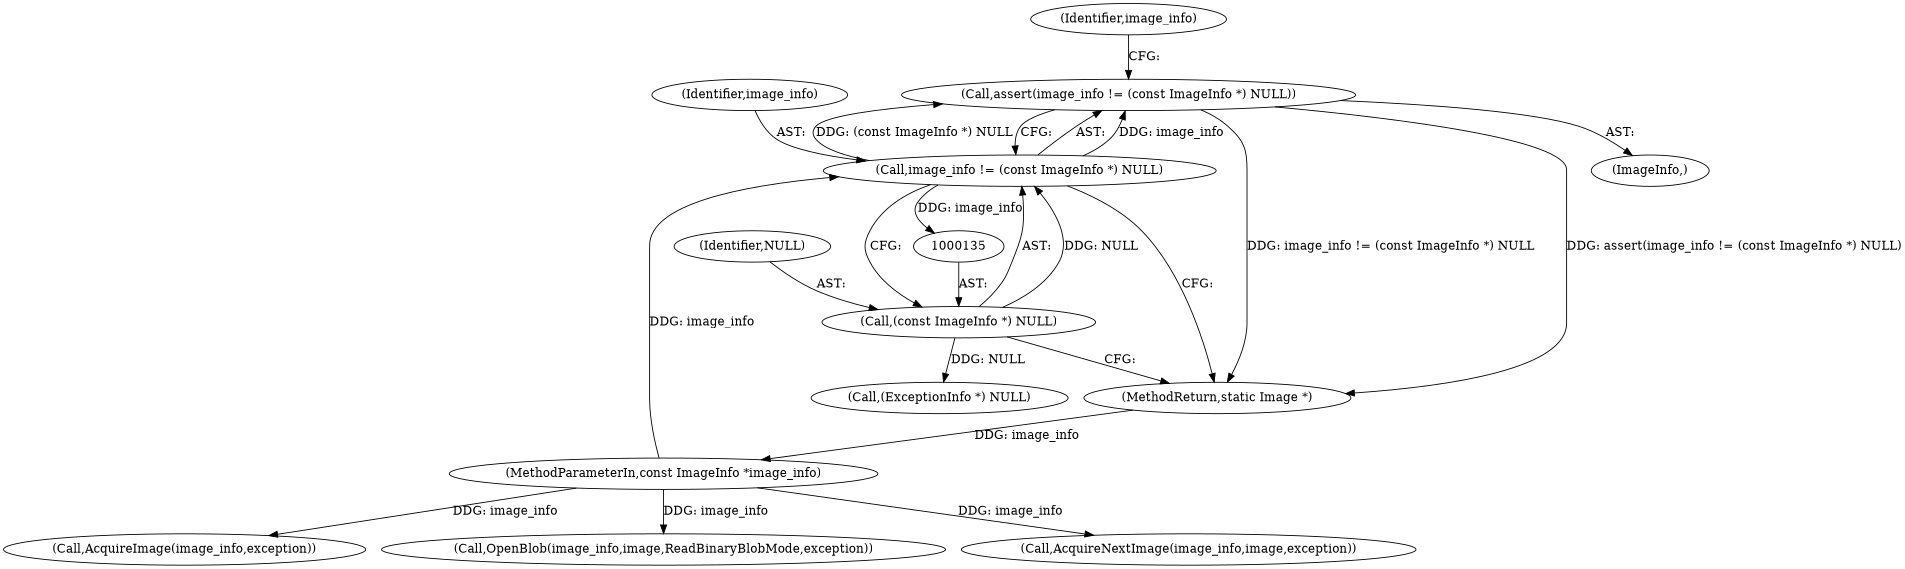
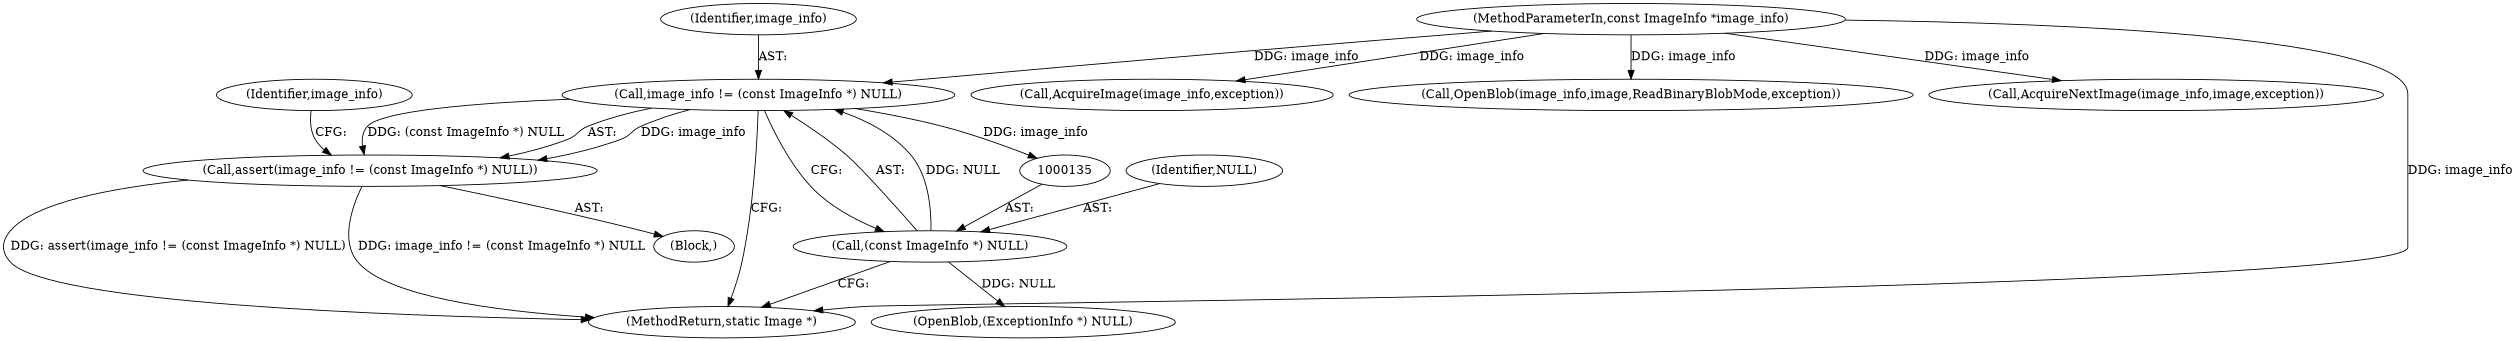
(1027, 121) -> none
(1650, 171) -> (694, 246)
(940, 398) -> (1023, 322)
(952, 434) -> (1982, 282)
